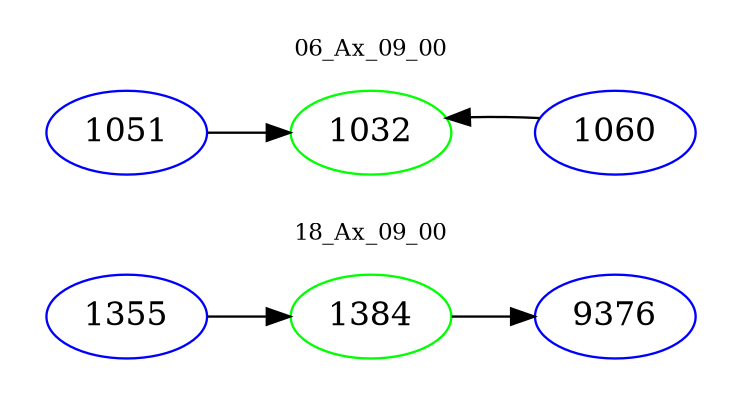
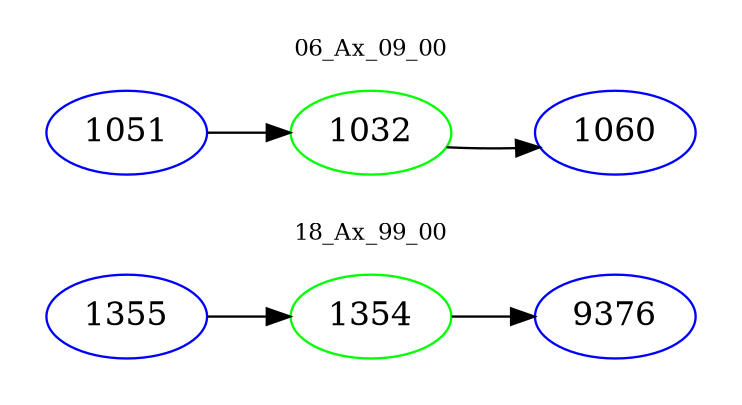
(505, 117) -> (481, 148)
(371, 234) -> (371, 234)
(371, 317) -> (371, 317)
